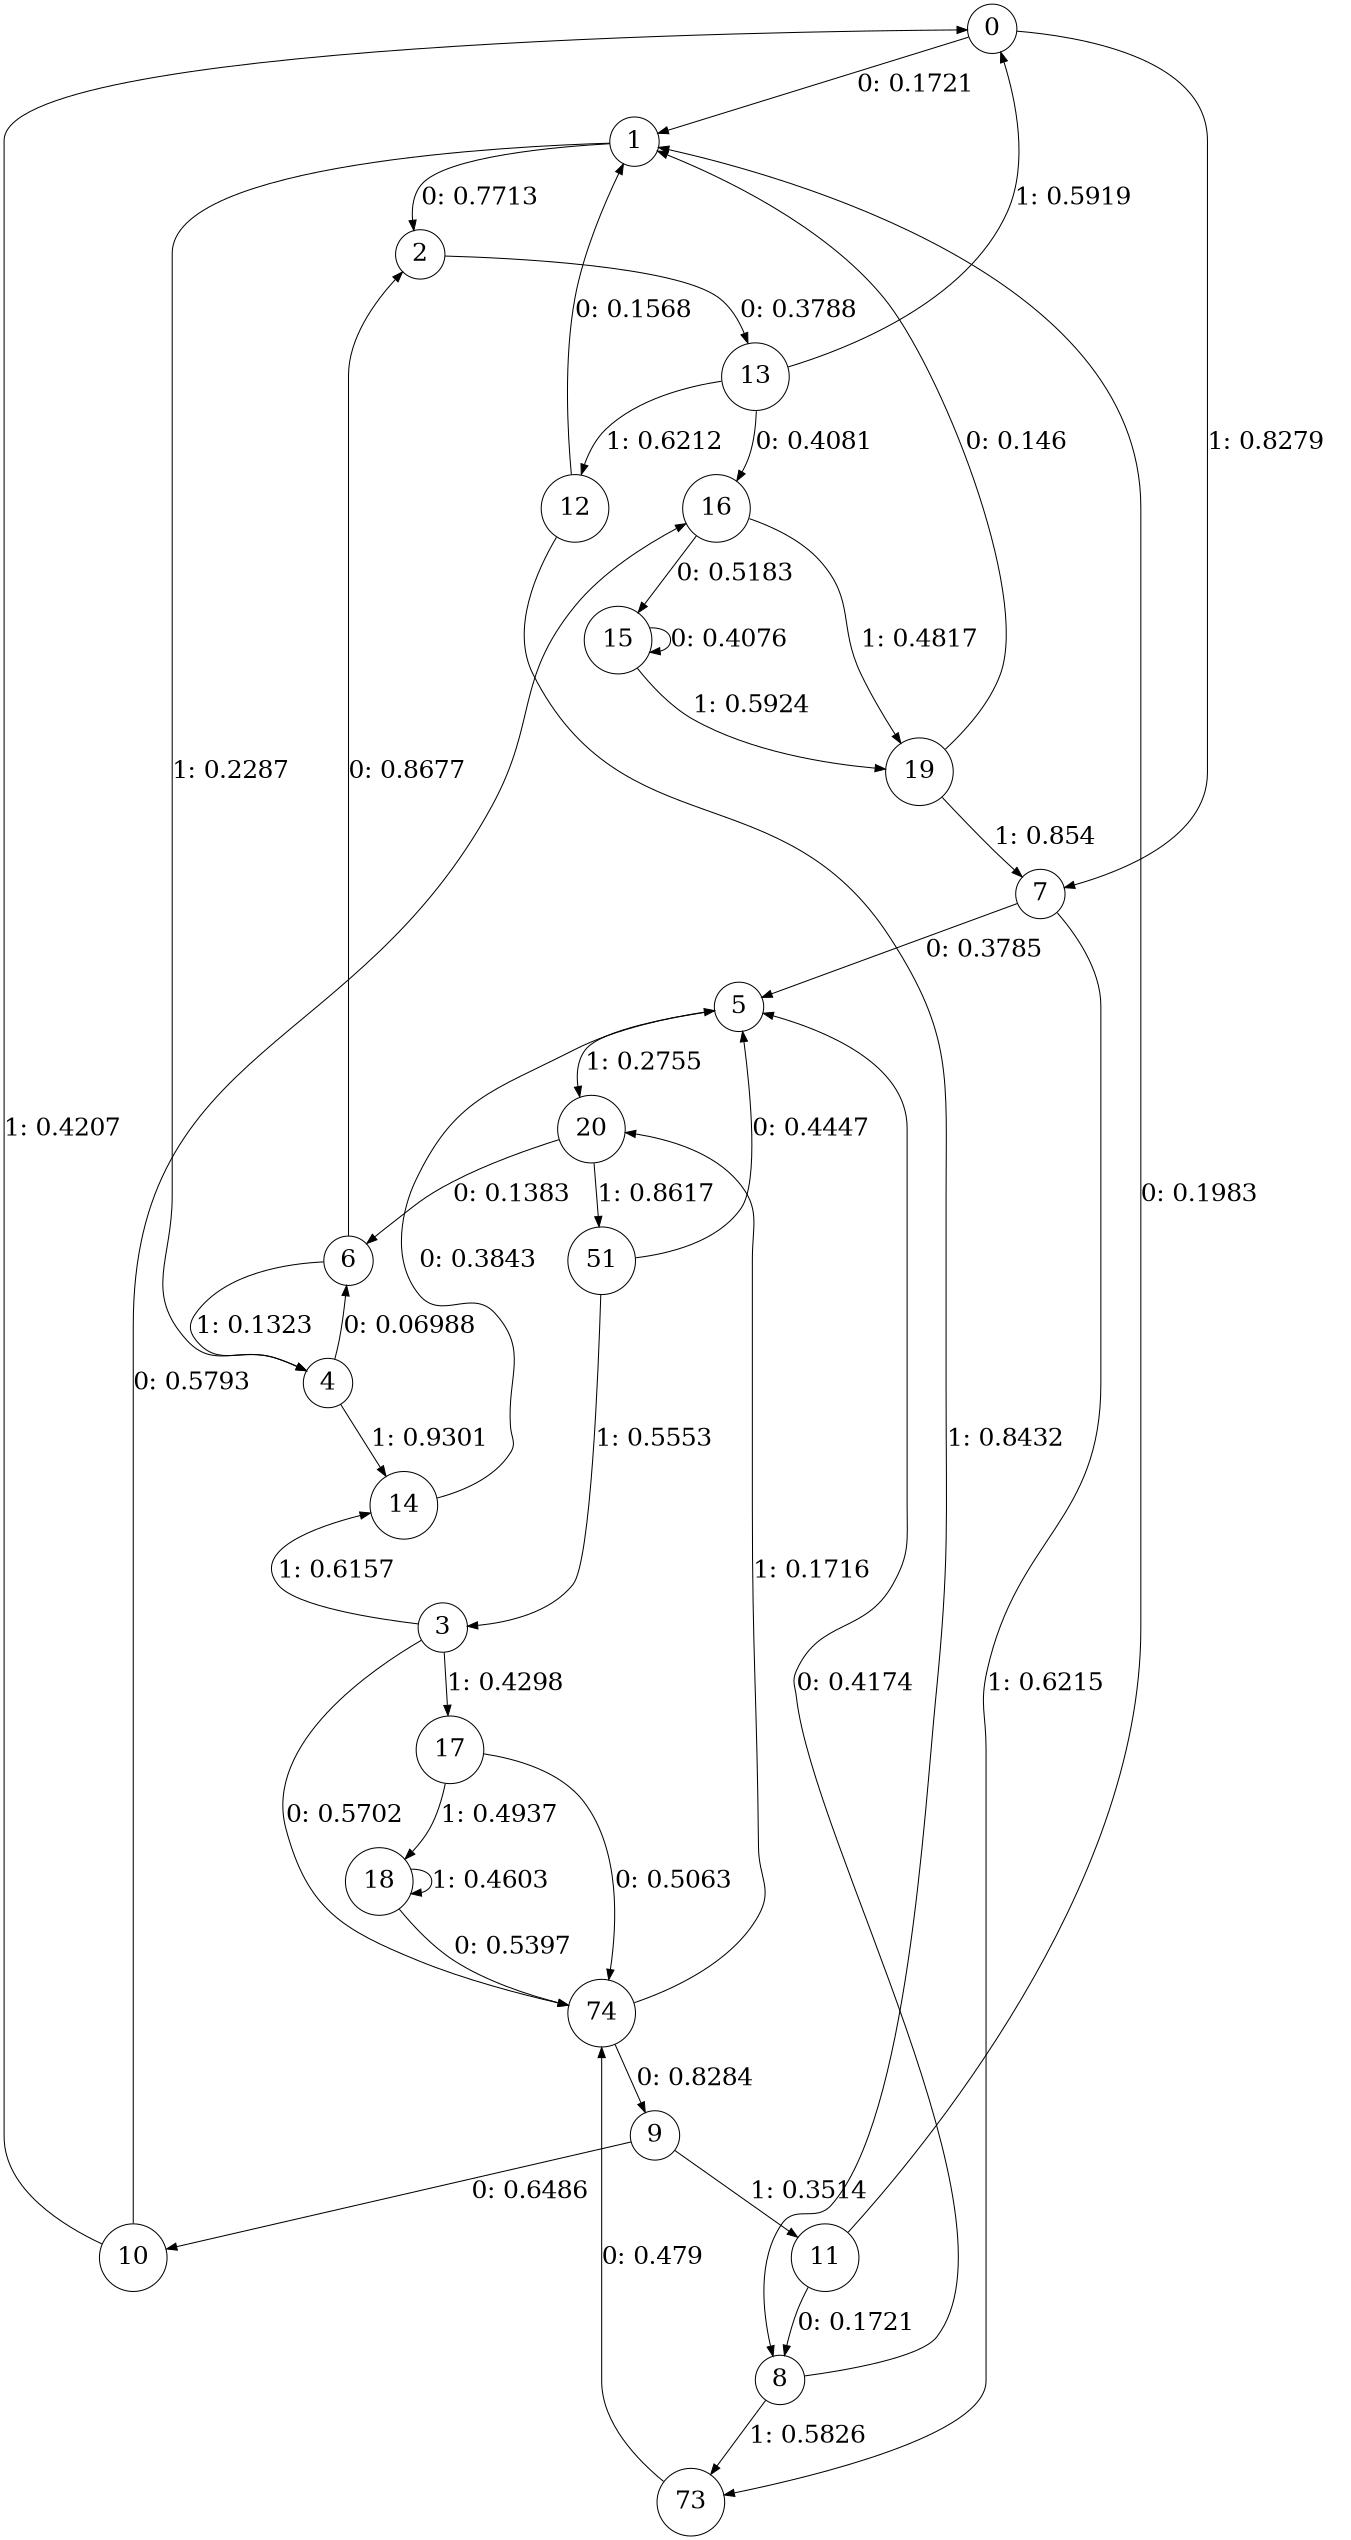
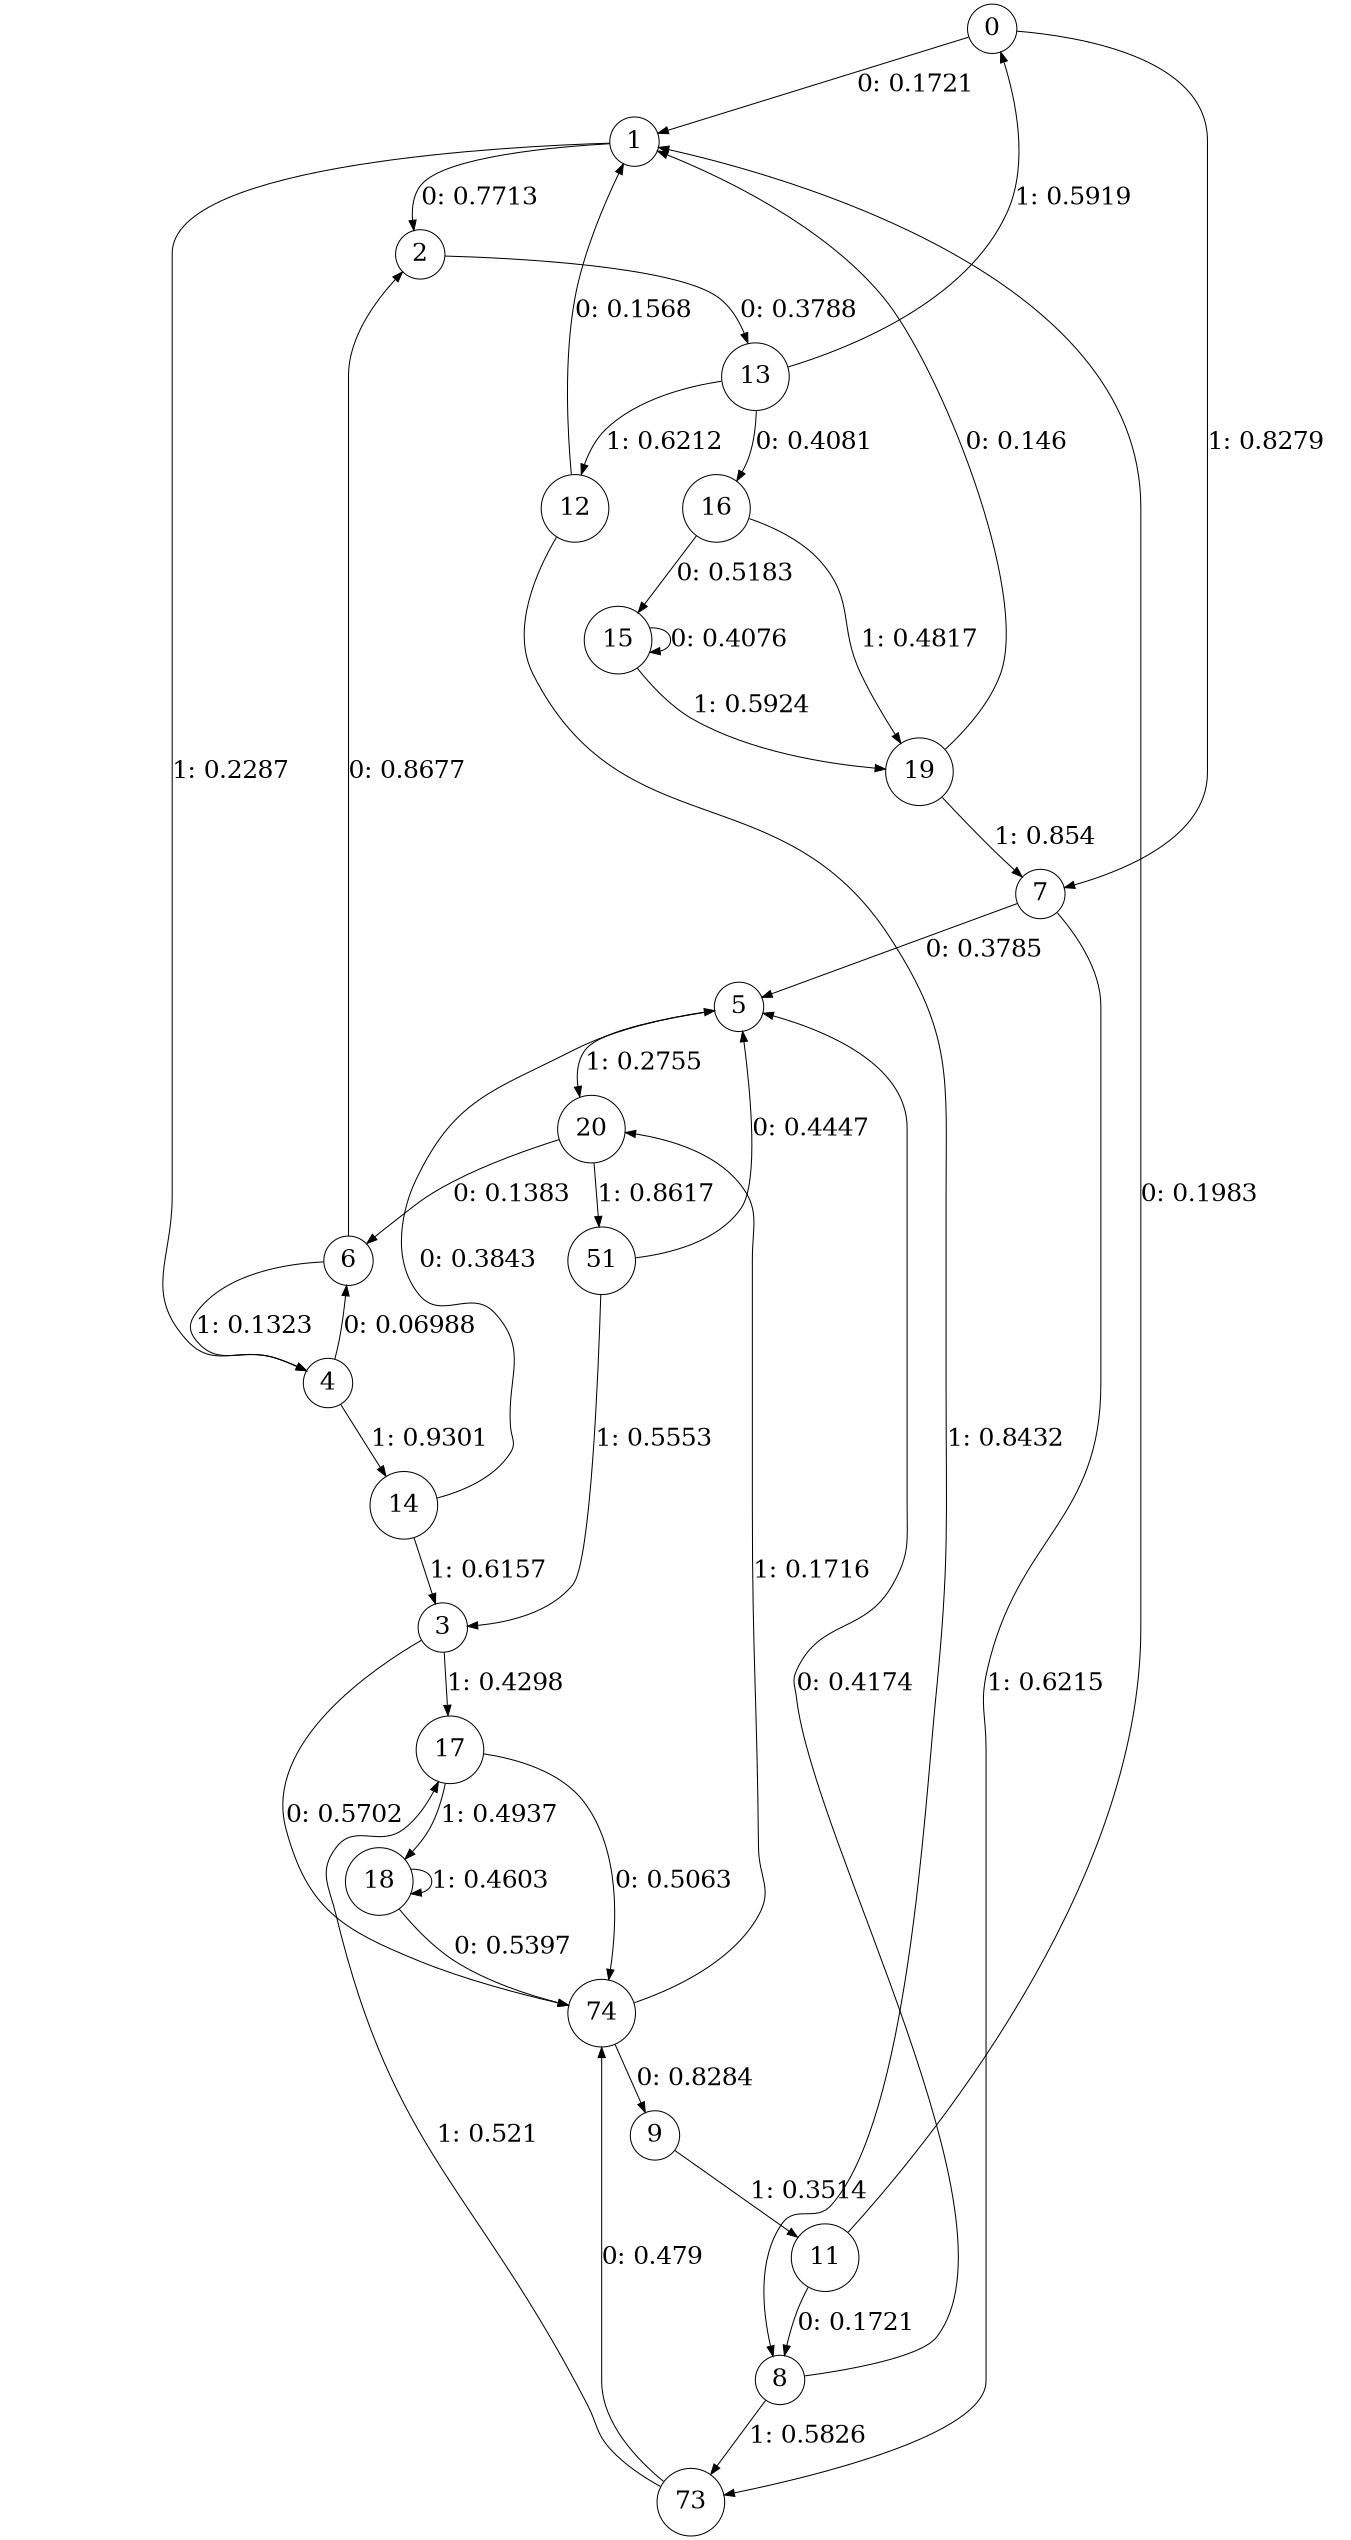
(286, 1592) -> (423, 1566)
none -> (422, 2135)
(133, 2258) -> none
